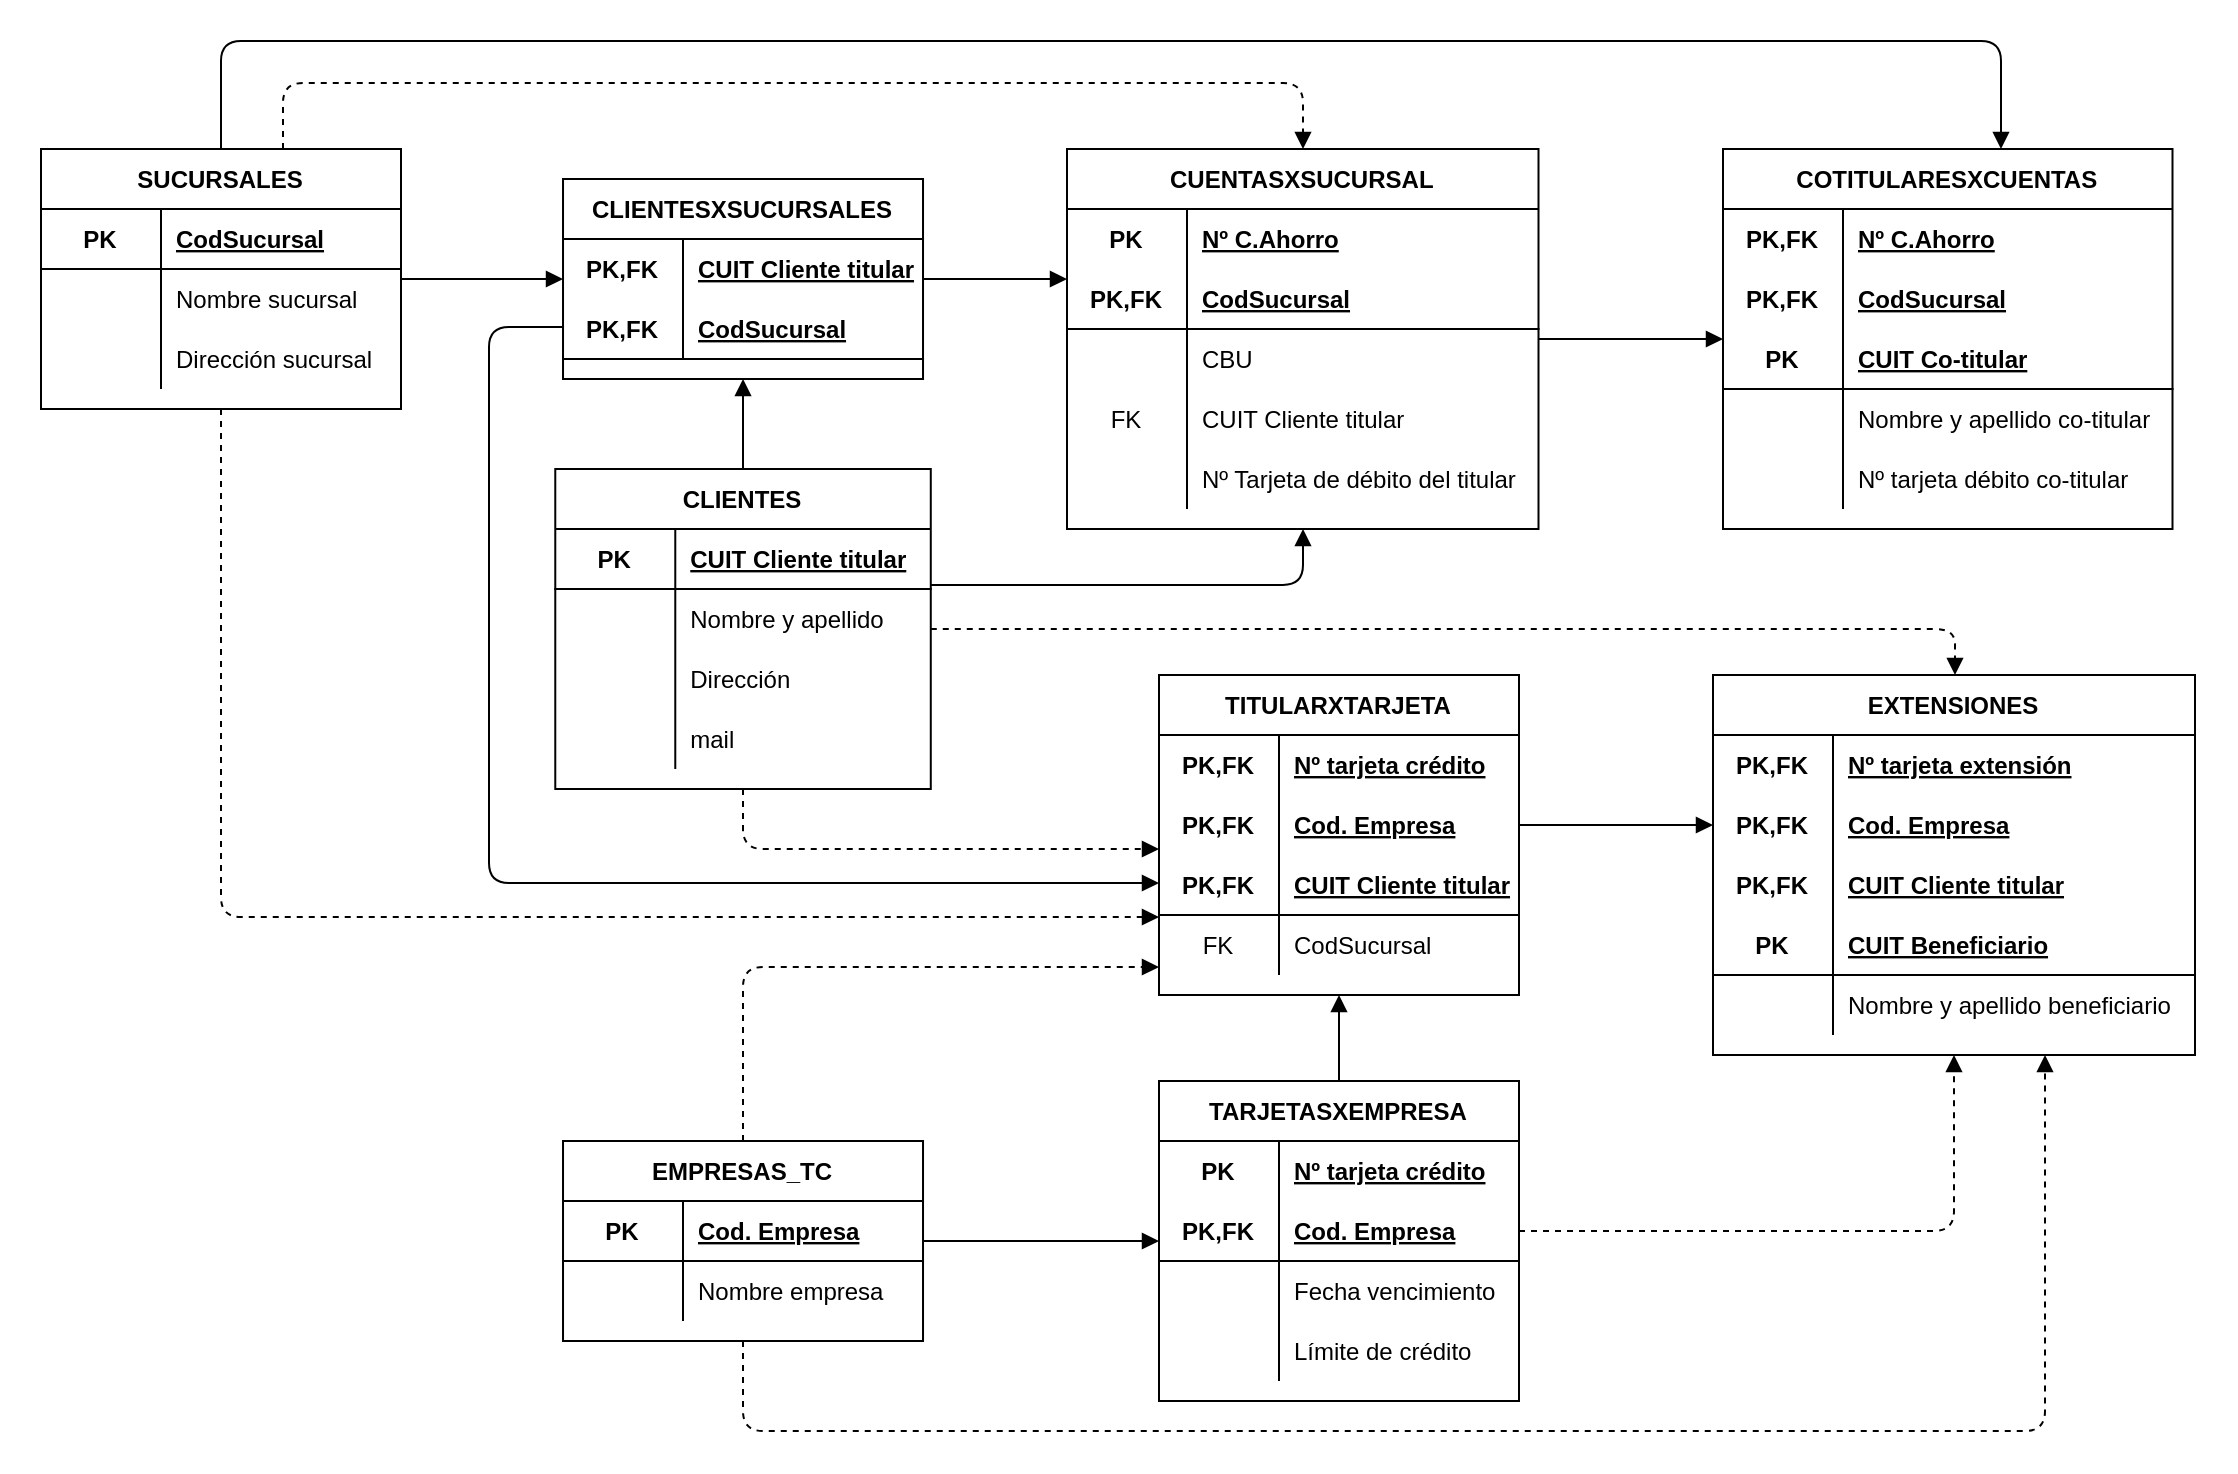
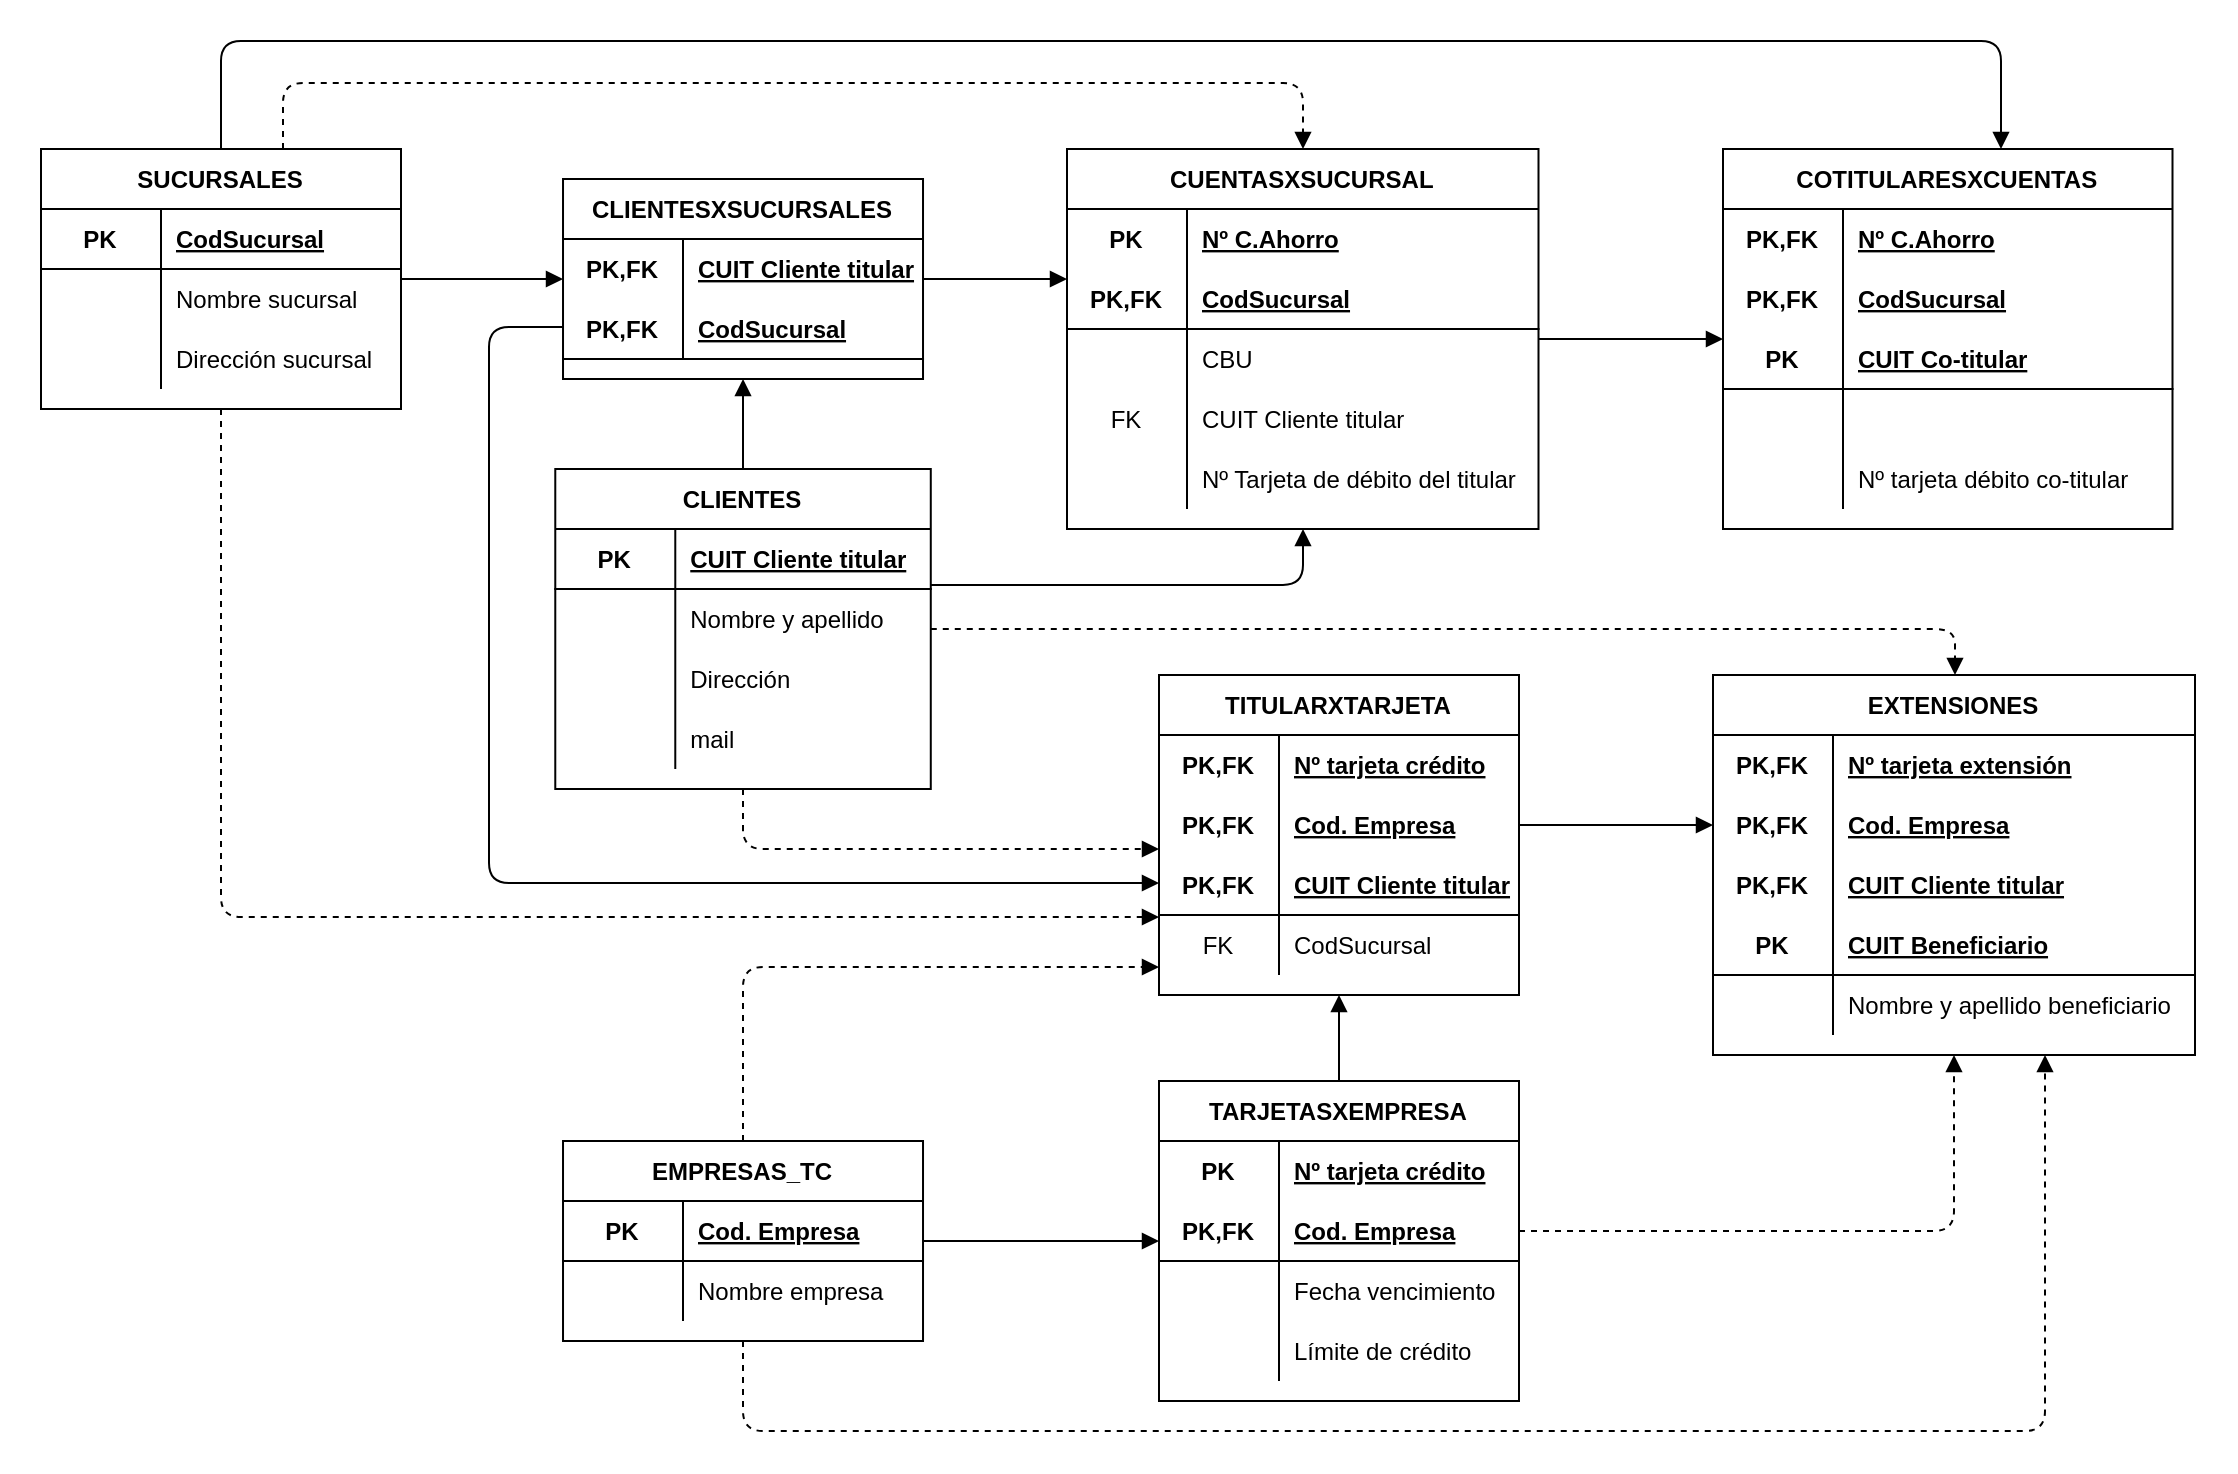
(2008, 419) -> none
